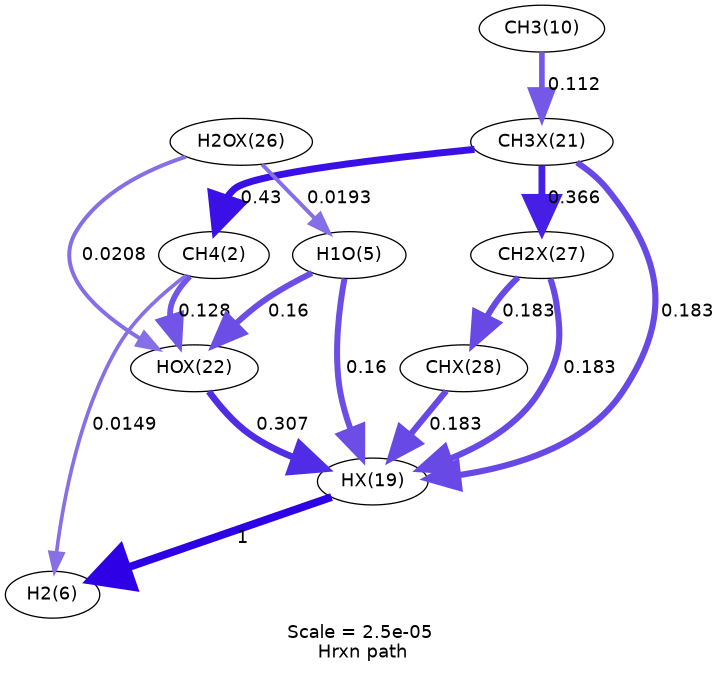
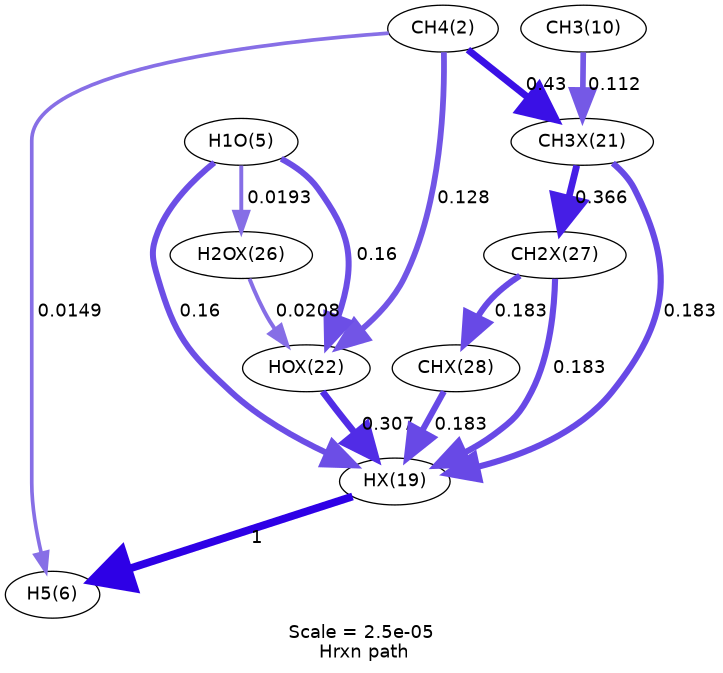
(347, 164) -> (498, 74)
(288, 191) -> (241, 189)
(53, 595) -> (53, 595)
